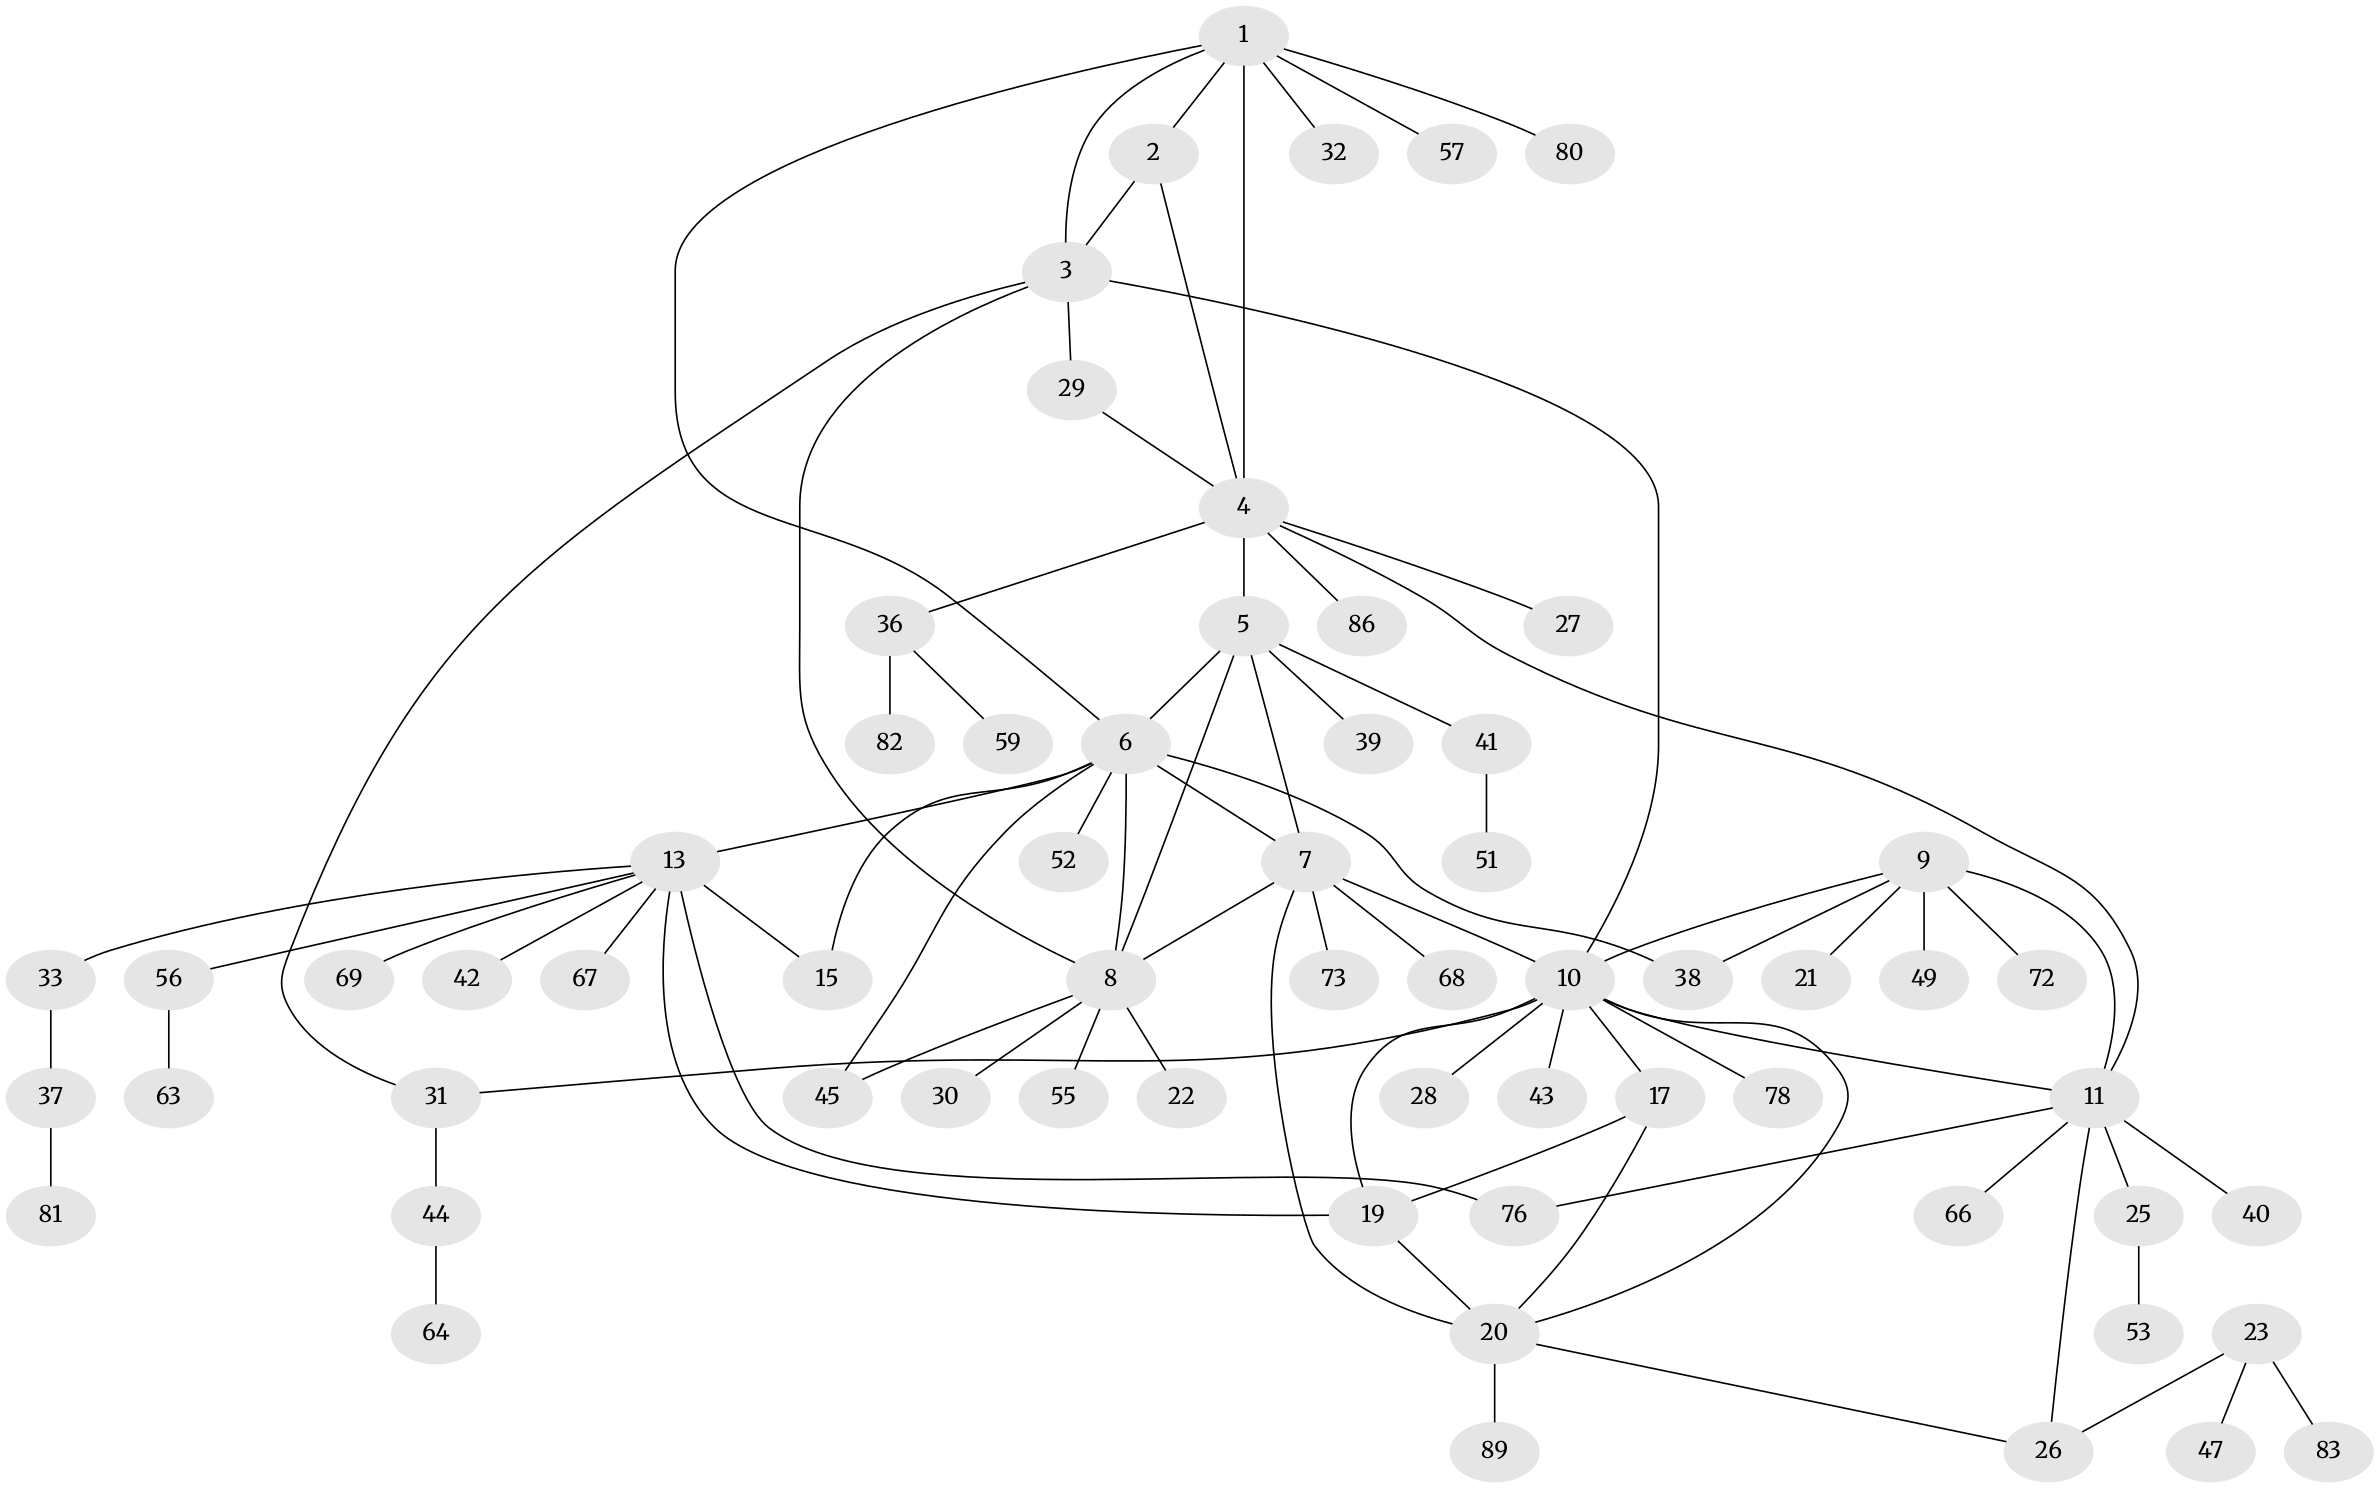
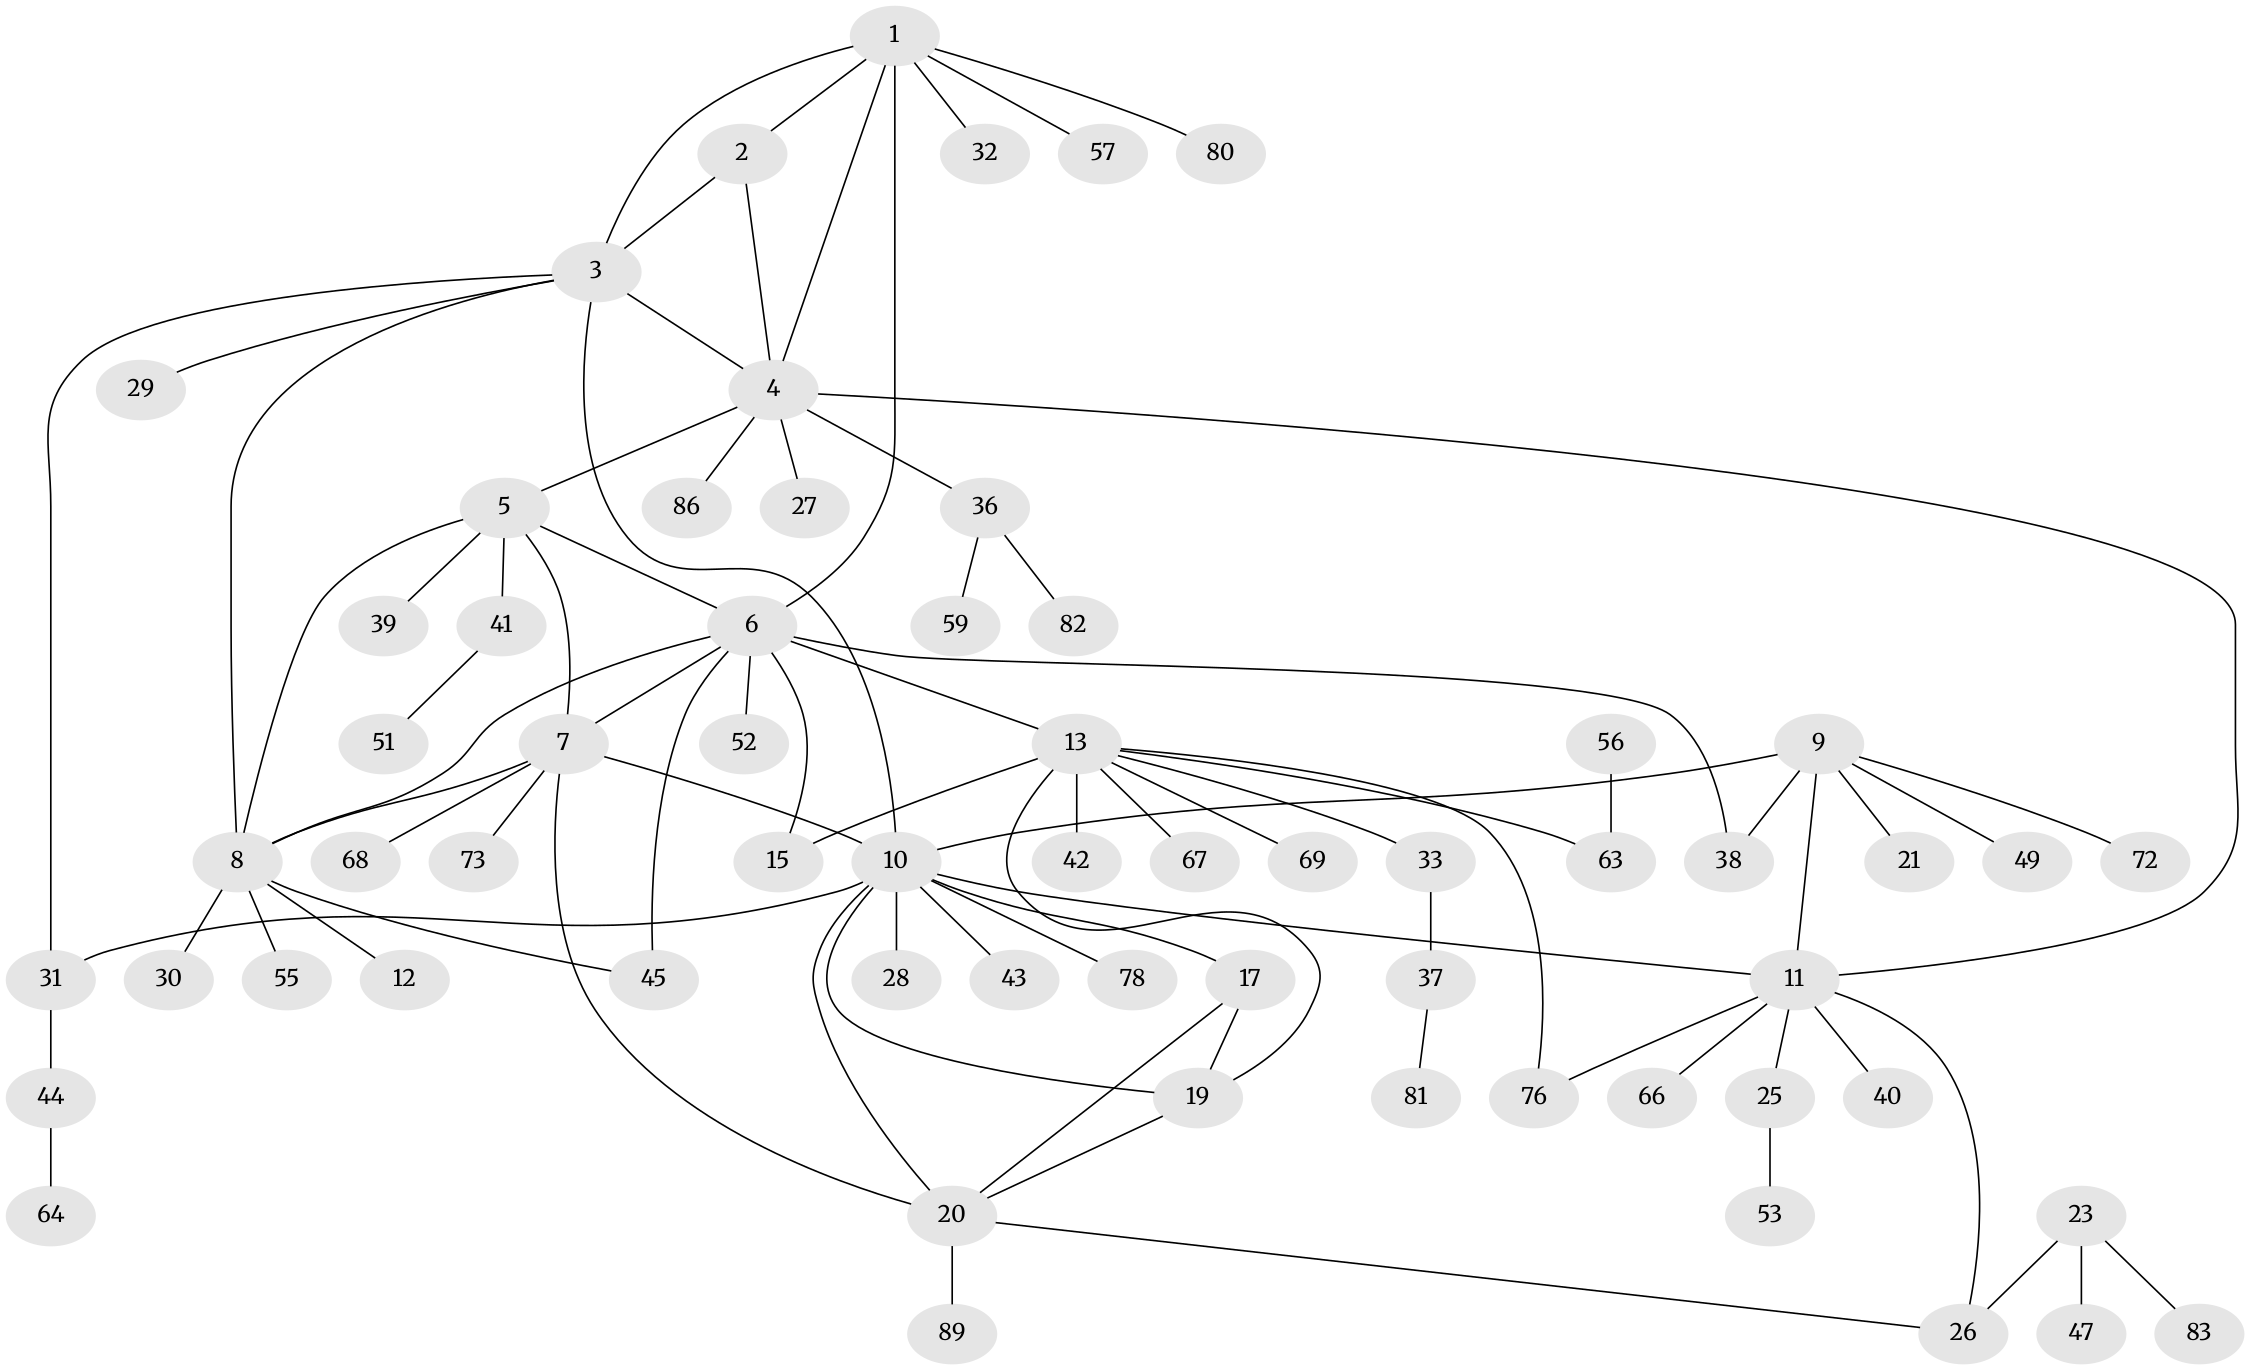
(1158, 449) -> (685, 331)
(422, 921) -> (1350, 787)
(1182, 1098) -> (405, 980)
